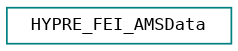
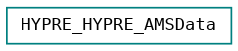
(119, 26) -> (119, 26)
